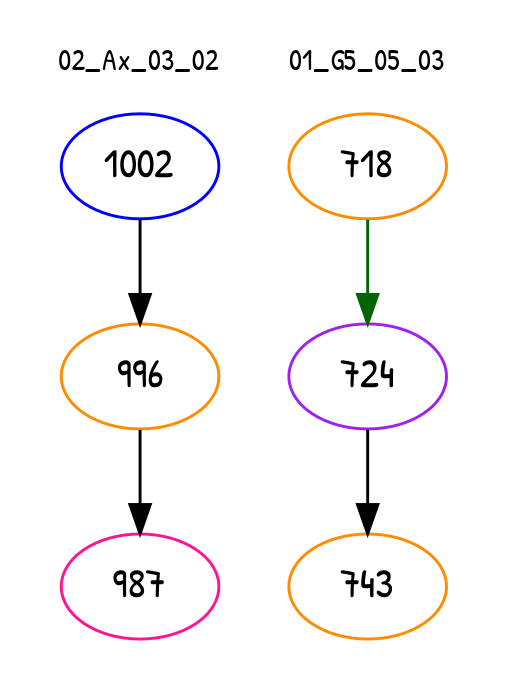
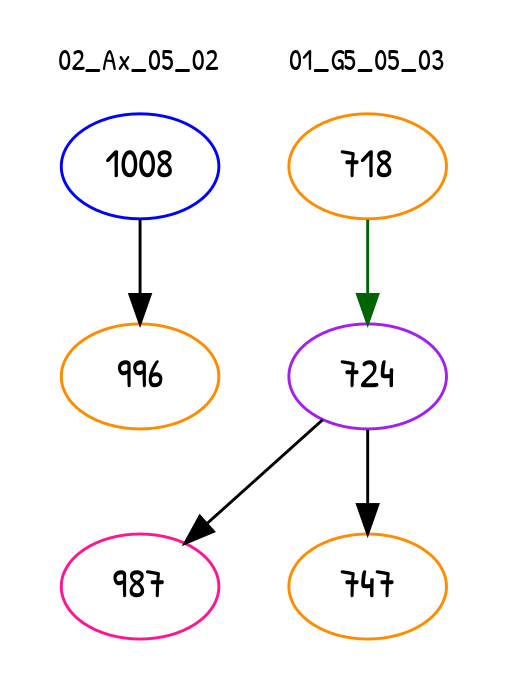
(139, 63) -> (139, 63)
(140, 166) -> (140, 166)
(140, 467) -> (285, 453)
(368, 587) -> (368, 587)
